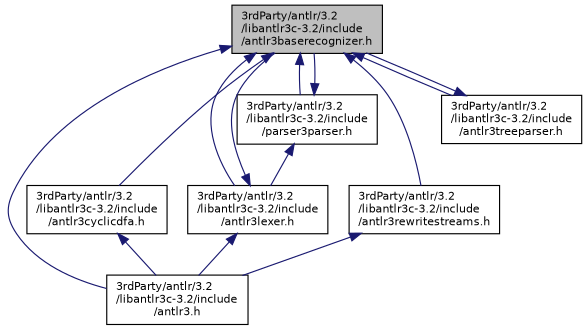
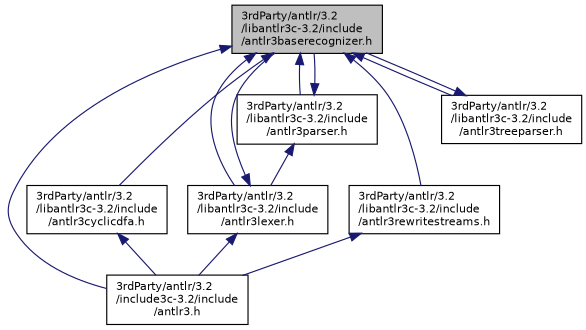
(307, 119) -> (307, 119)
(177, 300) -> (177, 300)
